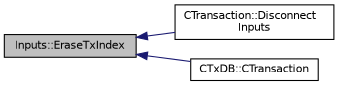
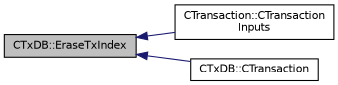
(254, 22) -> (254, 22)
(70, 46) -> (70, 46)
